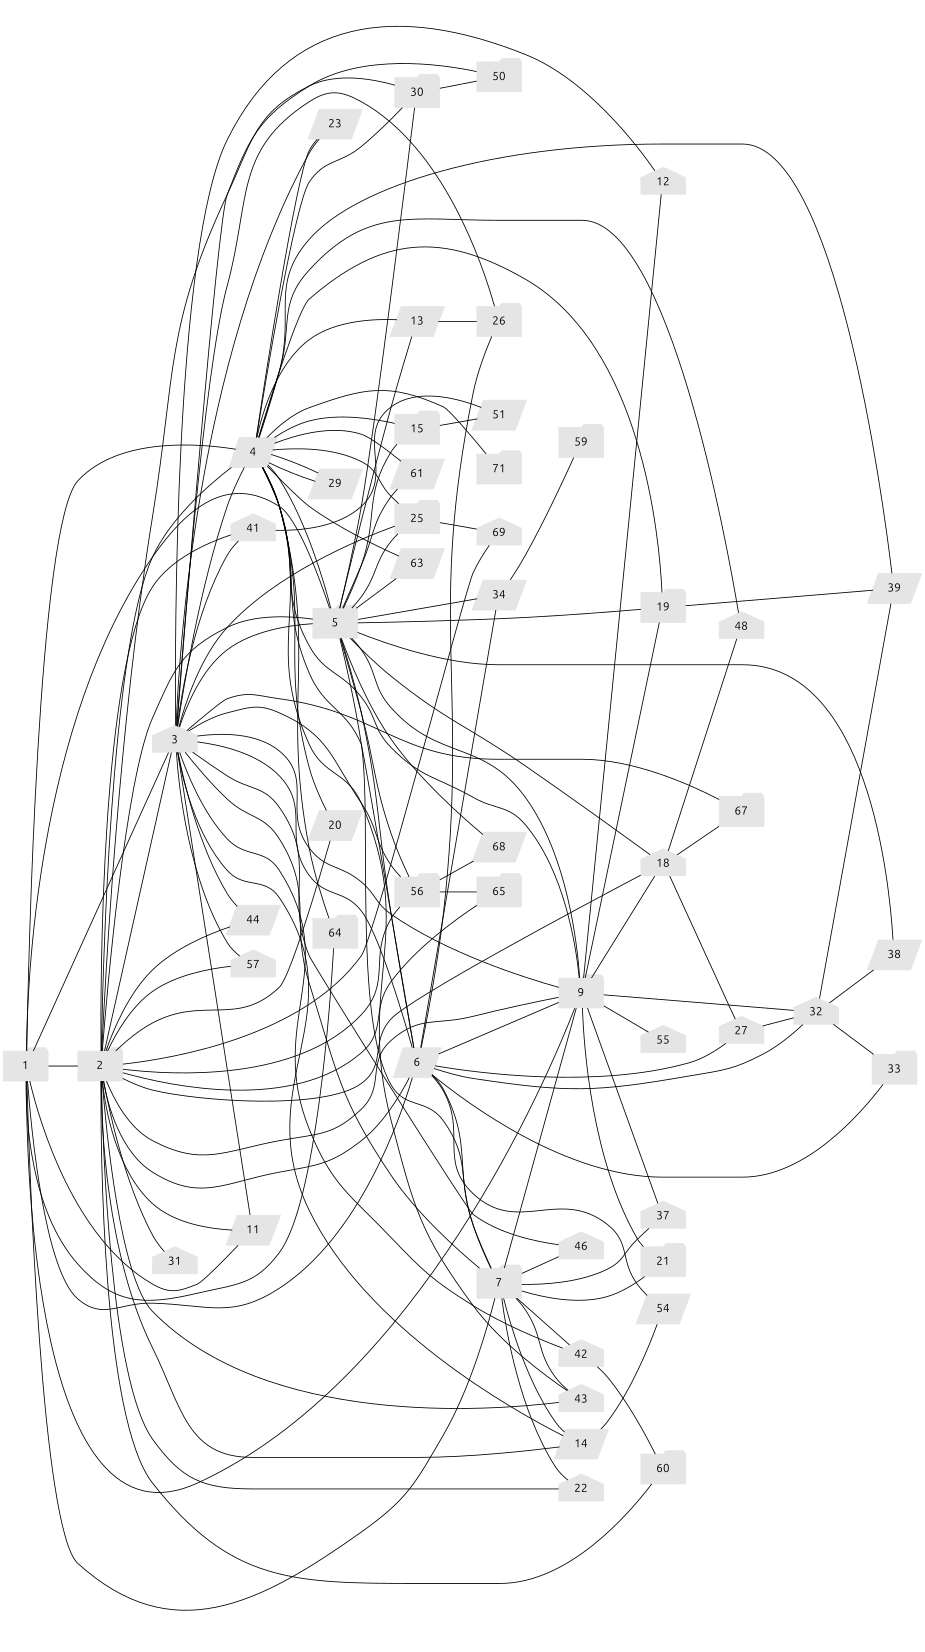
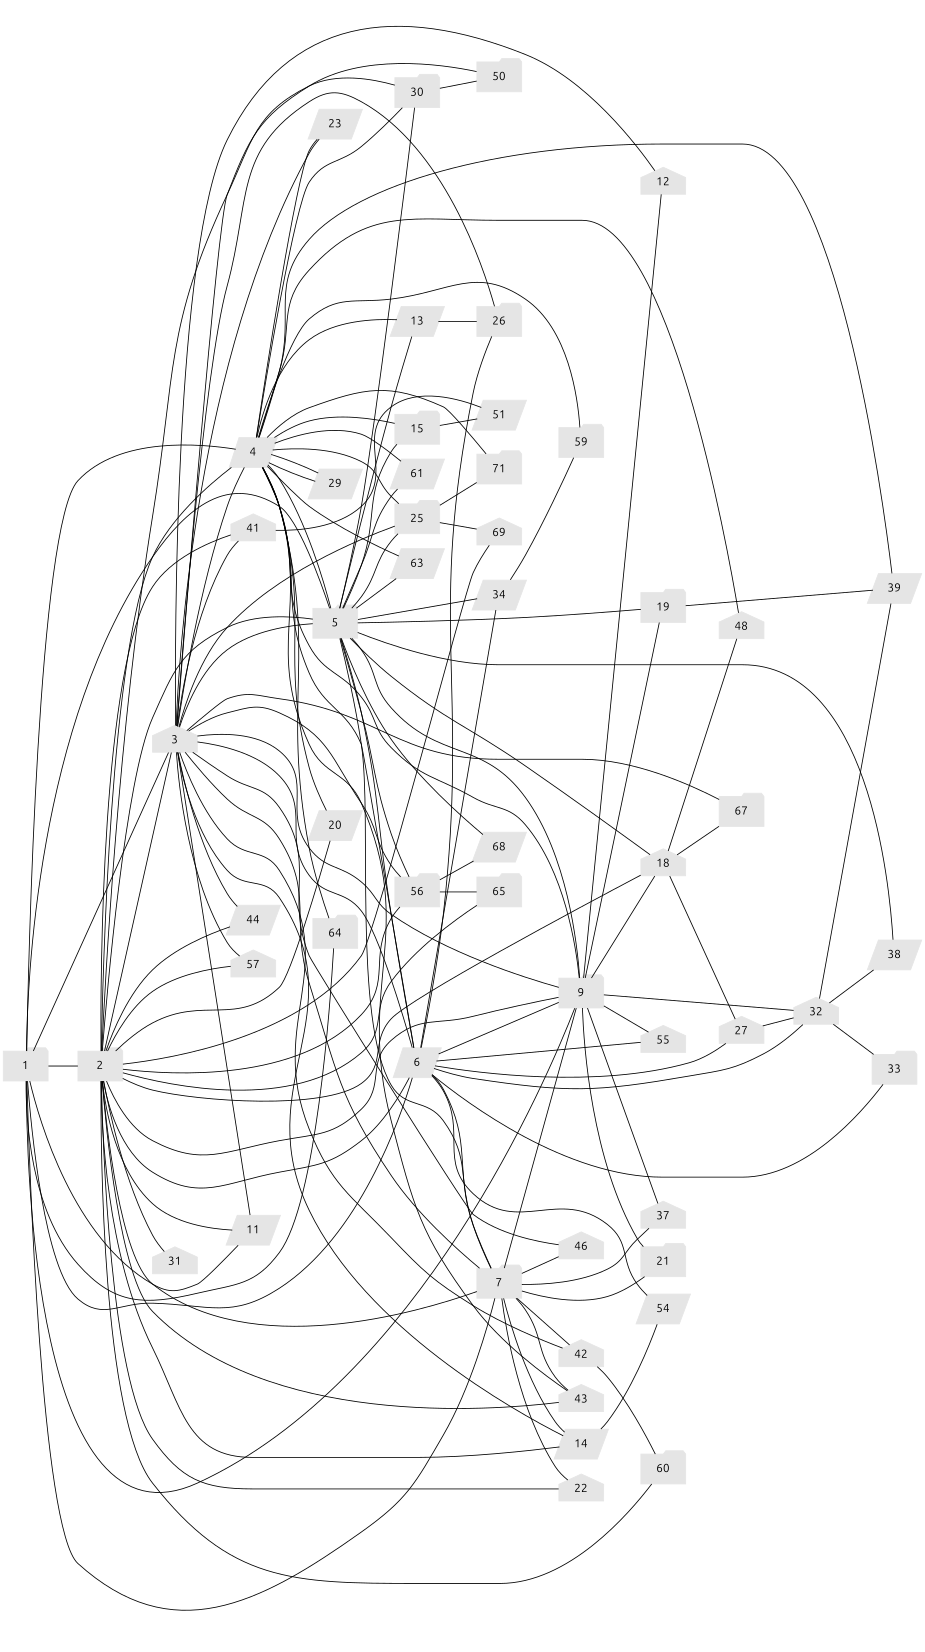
(512, 272) -> (424, 293)
none -> (463, 491)
none -> (539, 1052)
none -> (208, 1312)
